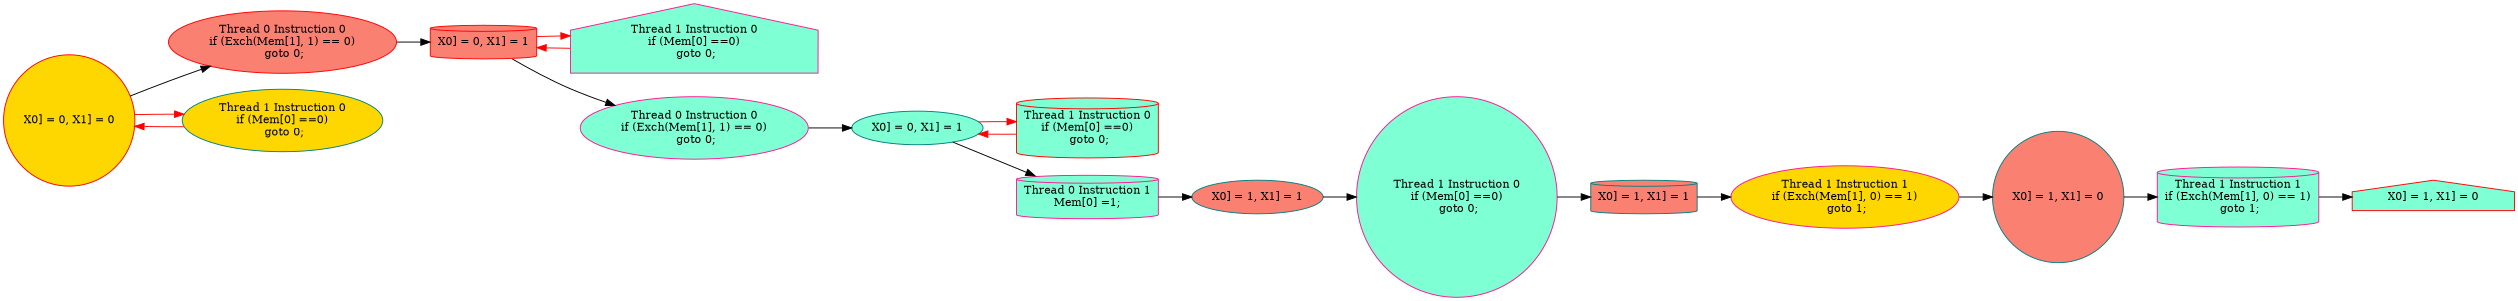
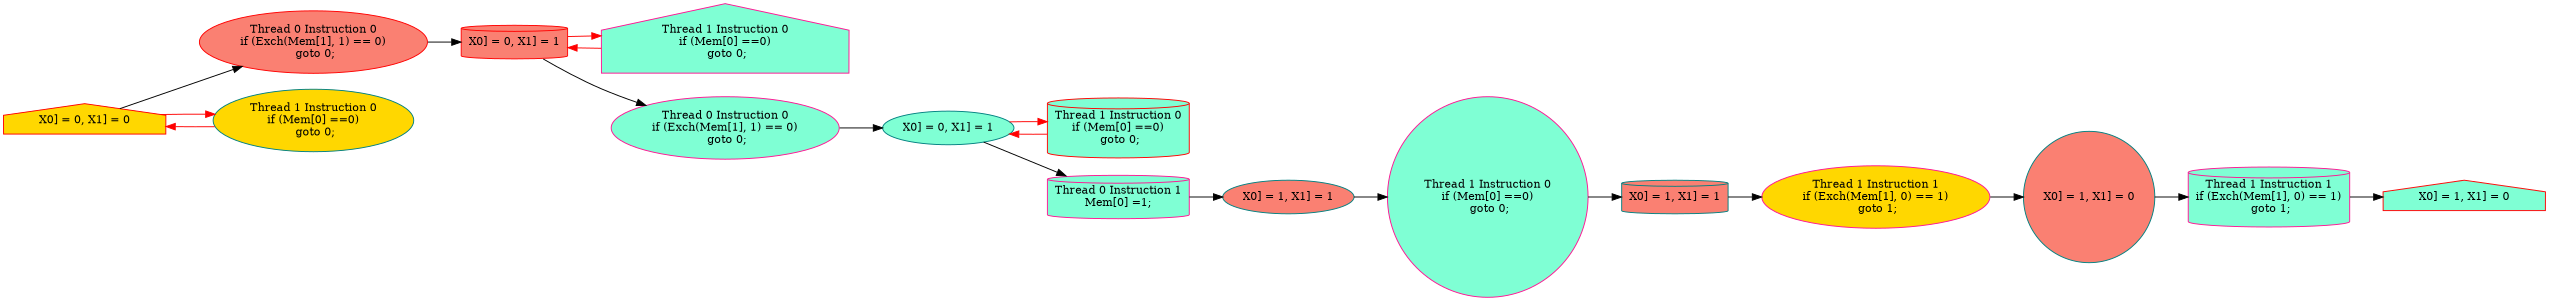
(69, 120) -> (85, 120)
